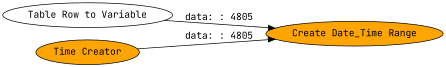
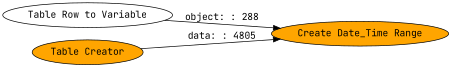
(219, 18) -> (222, 18)
(88, 52) -> (88, 52)
